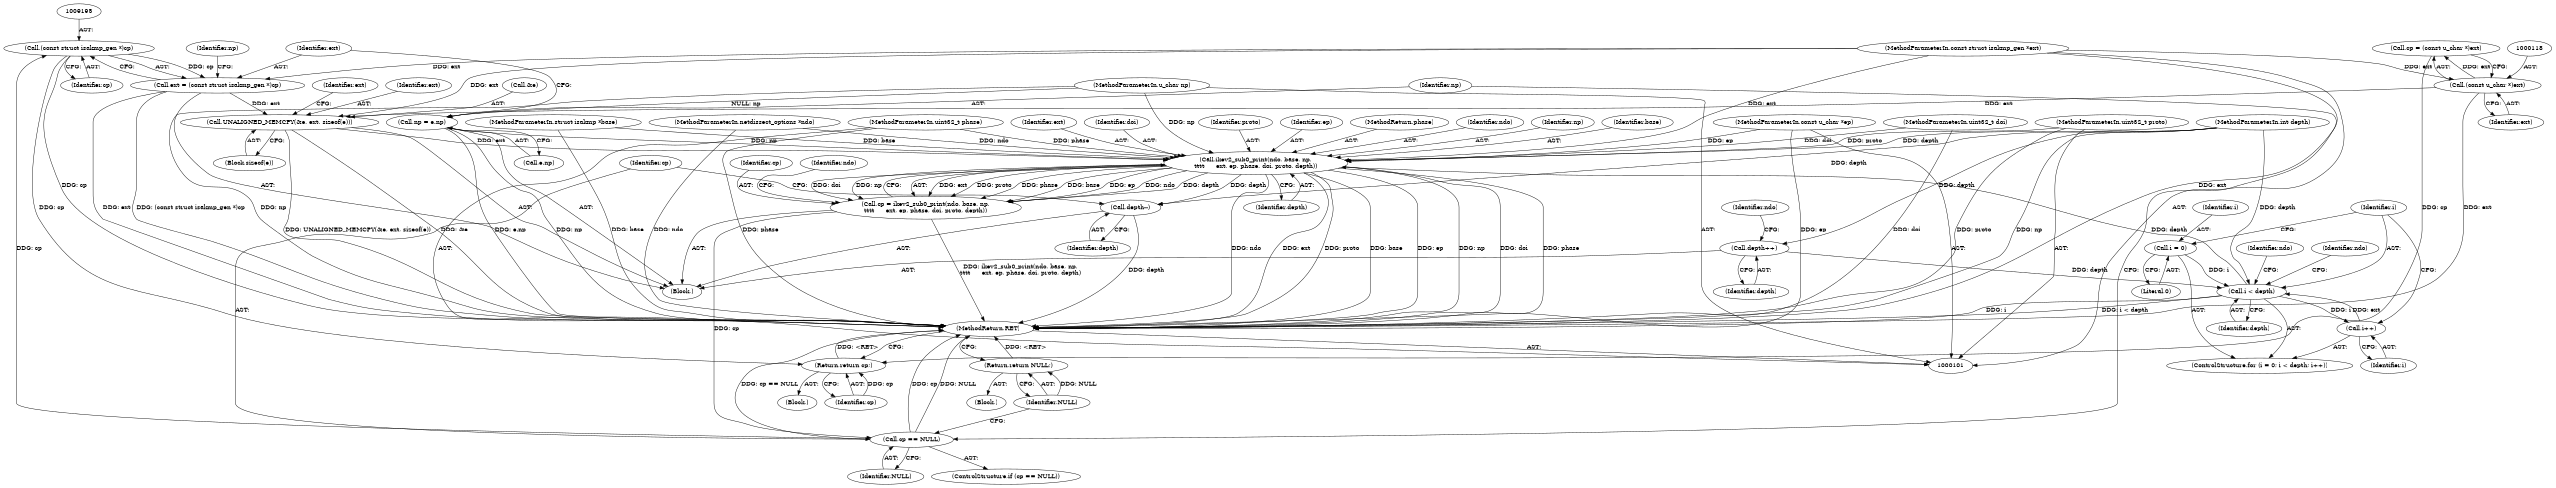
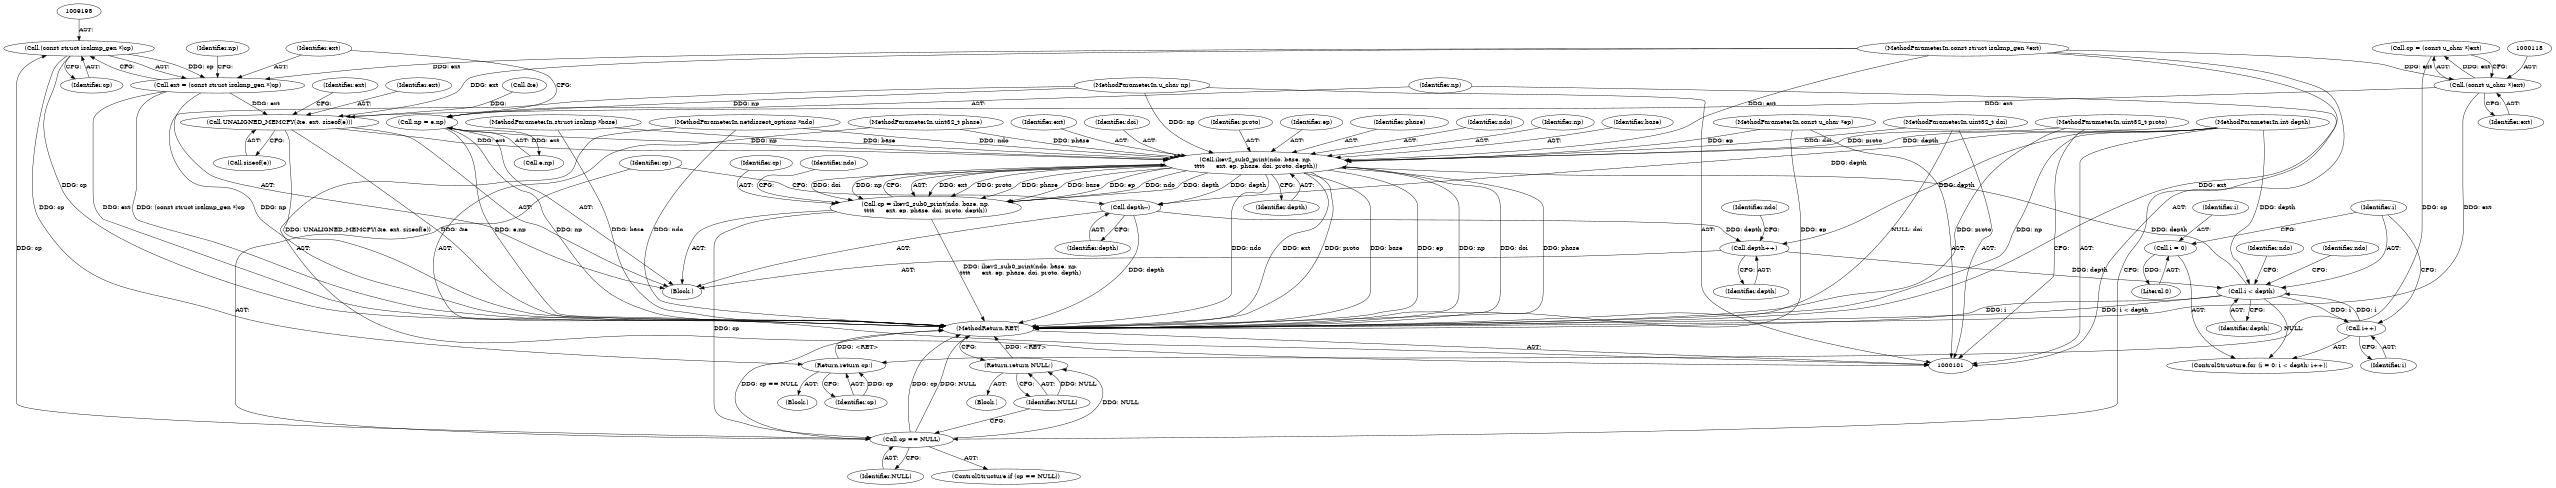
(499, 104) -> (499, 104)
(746, 104) -> (746, 104)
(1400, 122) -> (1400, 122)
(545, 141) -> (545, 141)
(249, 163) -> (249, 163)
none -> (1449, 220)
(1907, 230) -> (1907, 230)
none -> (2080, 230)
(746, 238) -> none
none -> (1983, 239)
(2063, 248) -> (2063, 248)
(2154, 270) -> (2154, 270)
(2204, 271) -> none
(2366, 310) -> (2366, 310)
(2295, 329) -> (2295, 329)
(903, 339) -> none
none -> (865, 341)
none -> (1058, 426)
